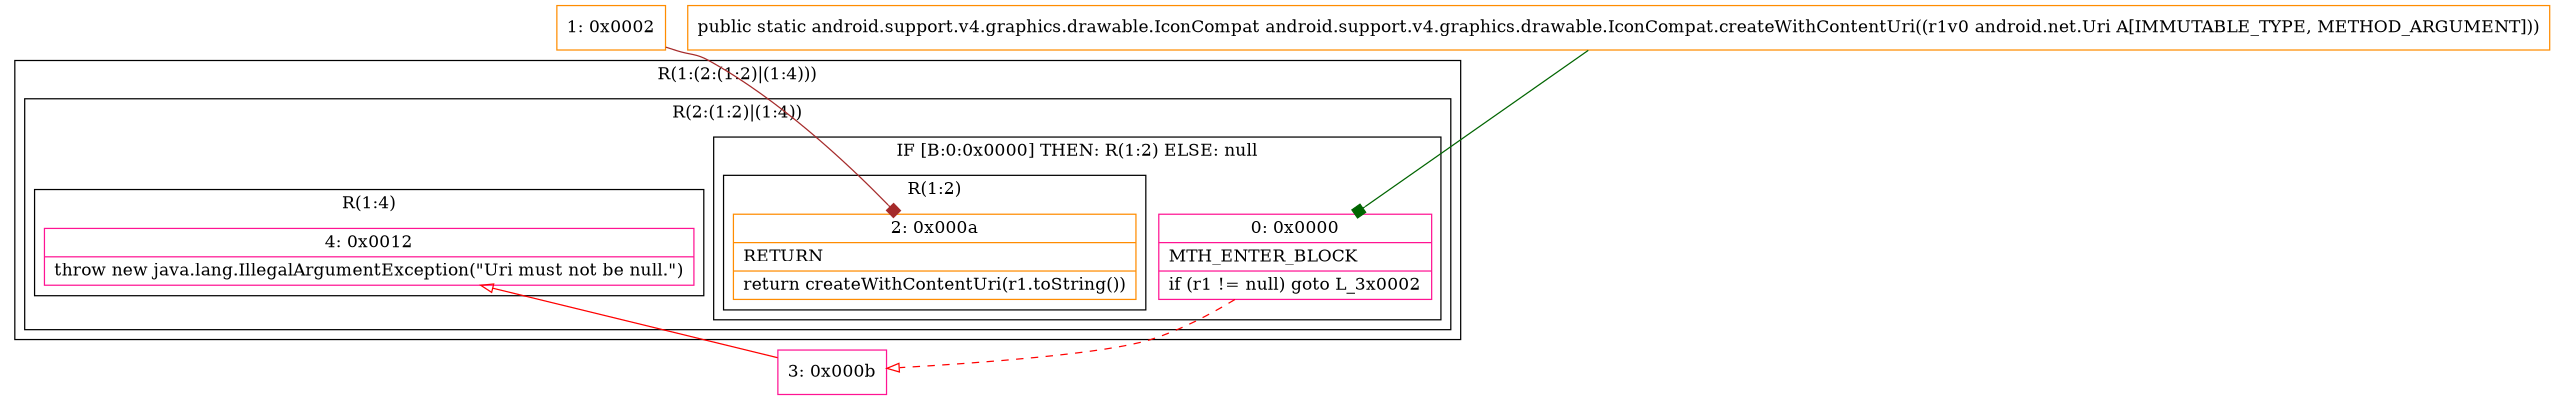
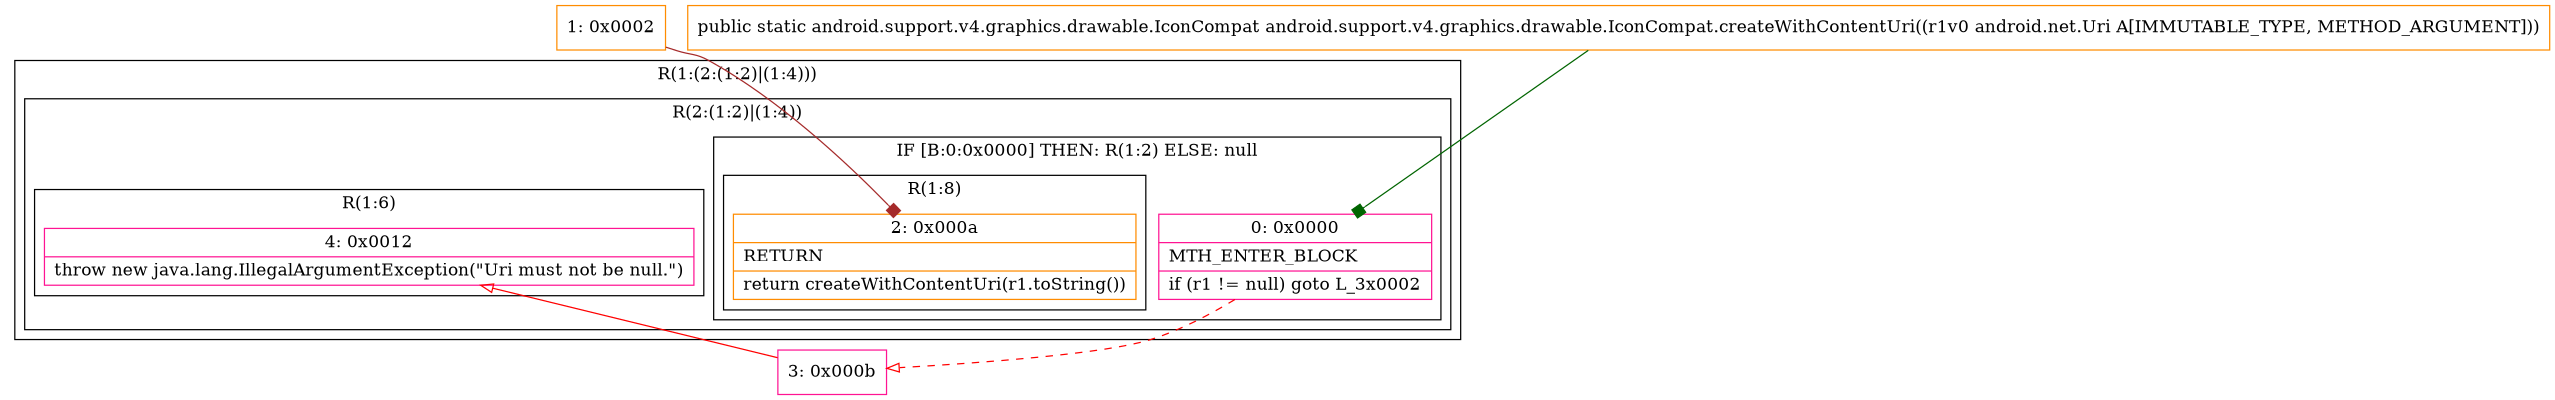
(935, 190) -> (935, 190)
(369, 204) -> (369, 204)
